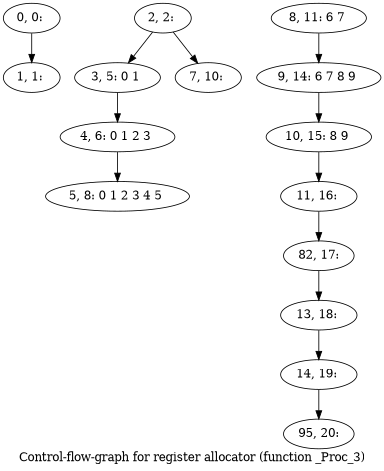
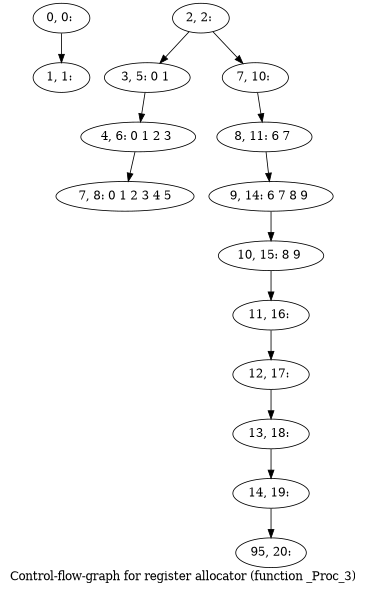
none -> (259, 103)
(118, 196) -> (125, 196)
(319, 256) -> (271, 375)
